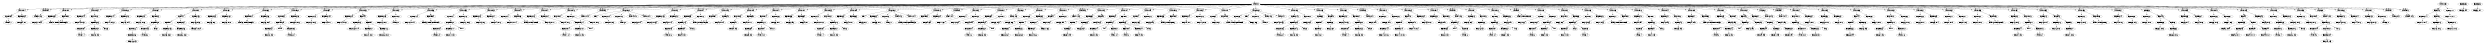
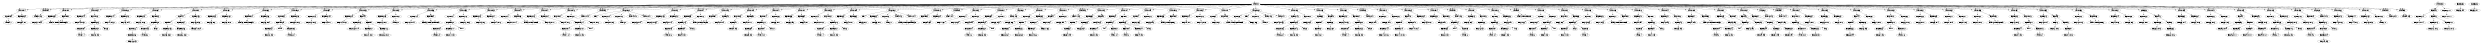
(2057, 23) -> (2056, 23)
